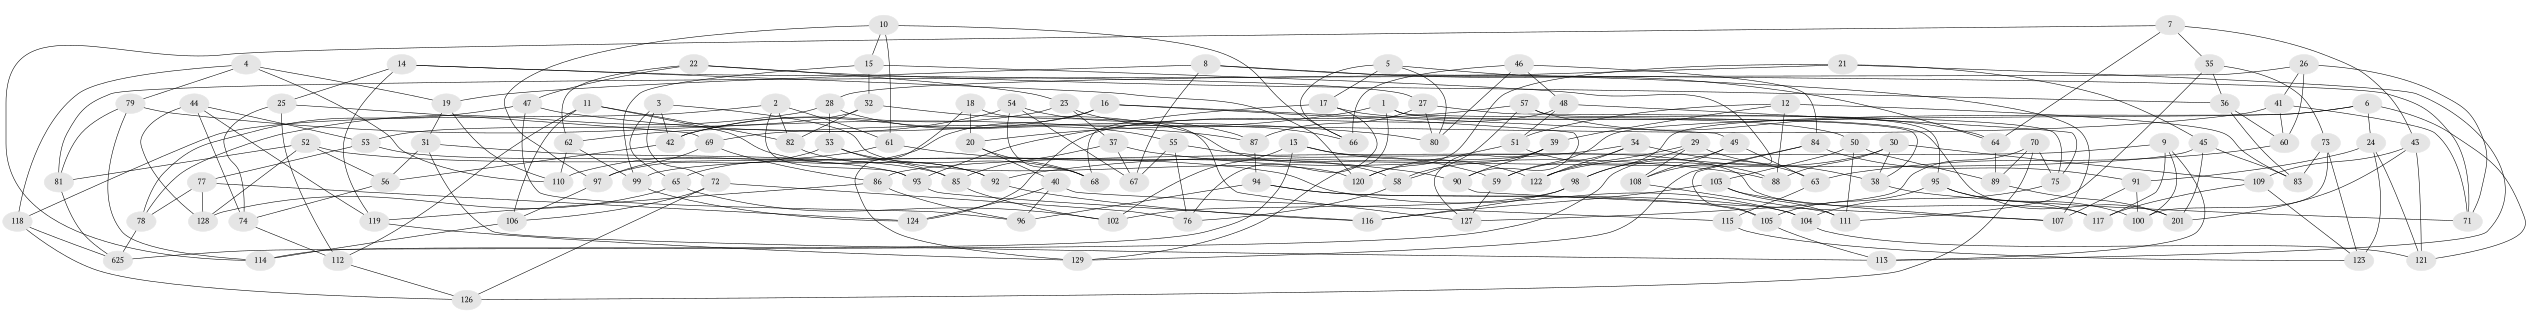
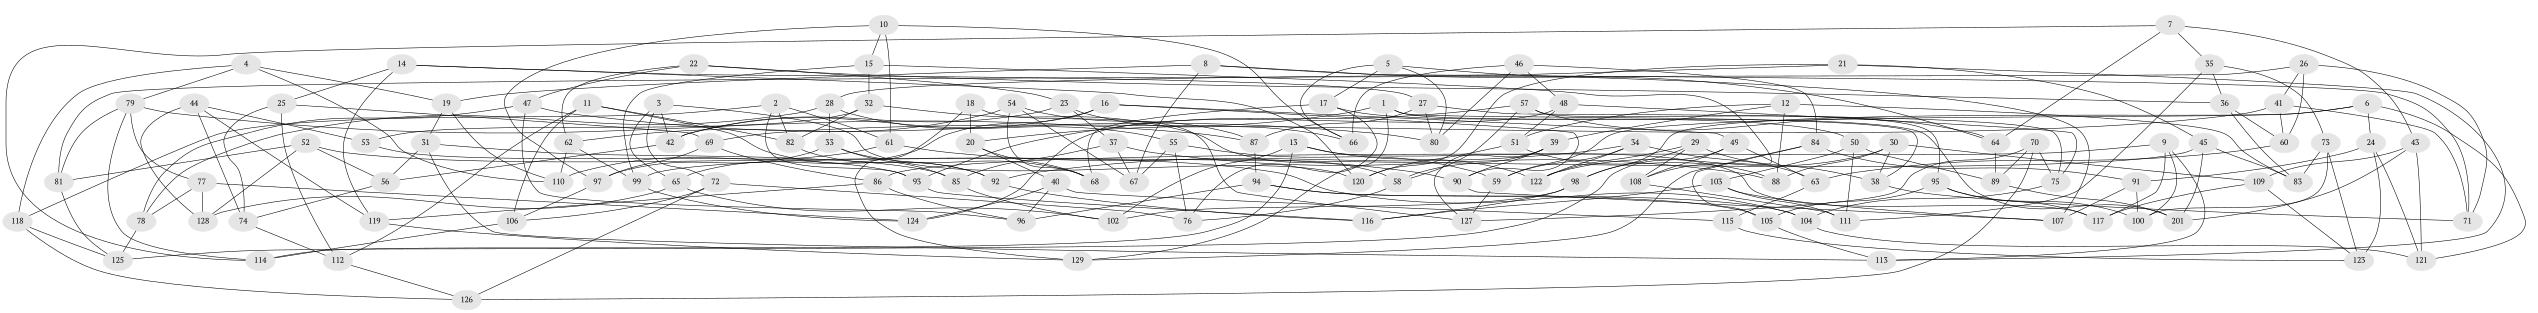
(294, 160) -> (137, 141)
(118, 261) -> (118, 261)
